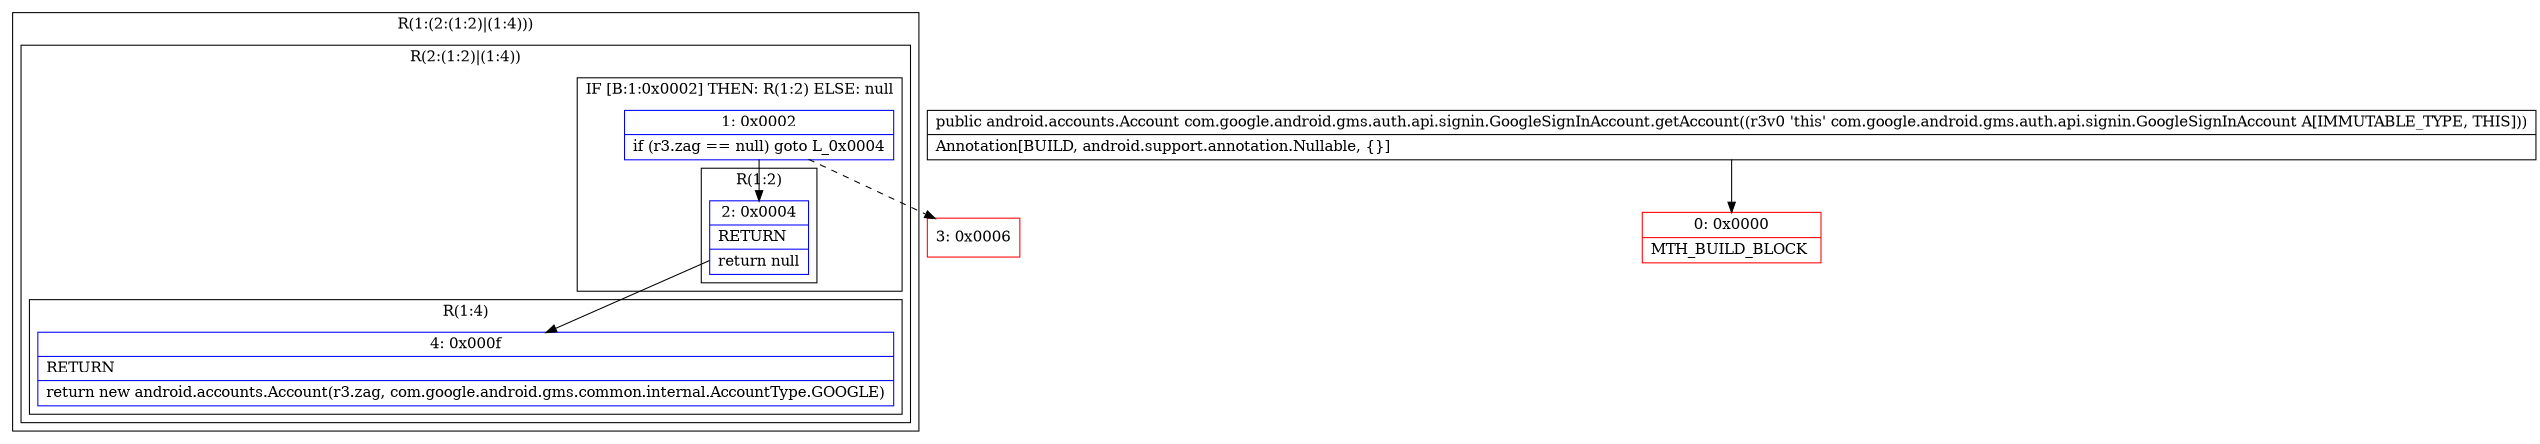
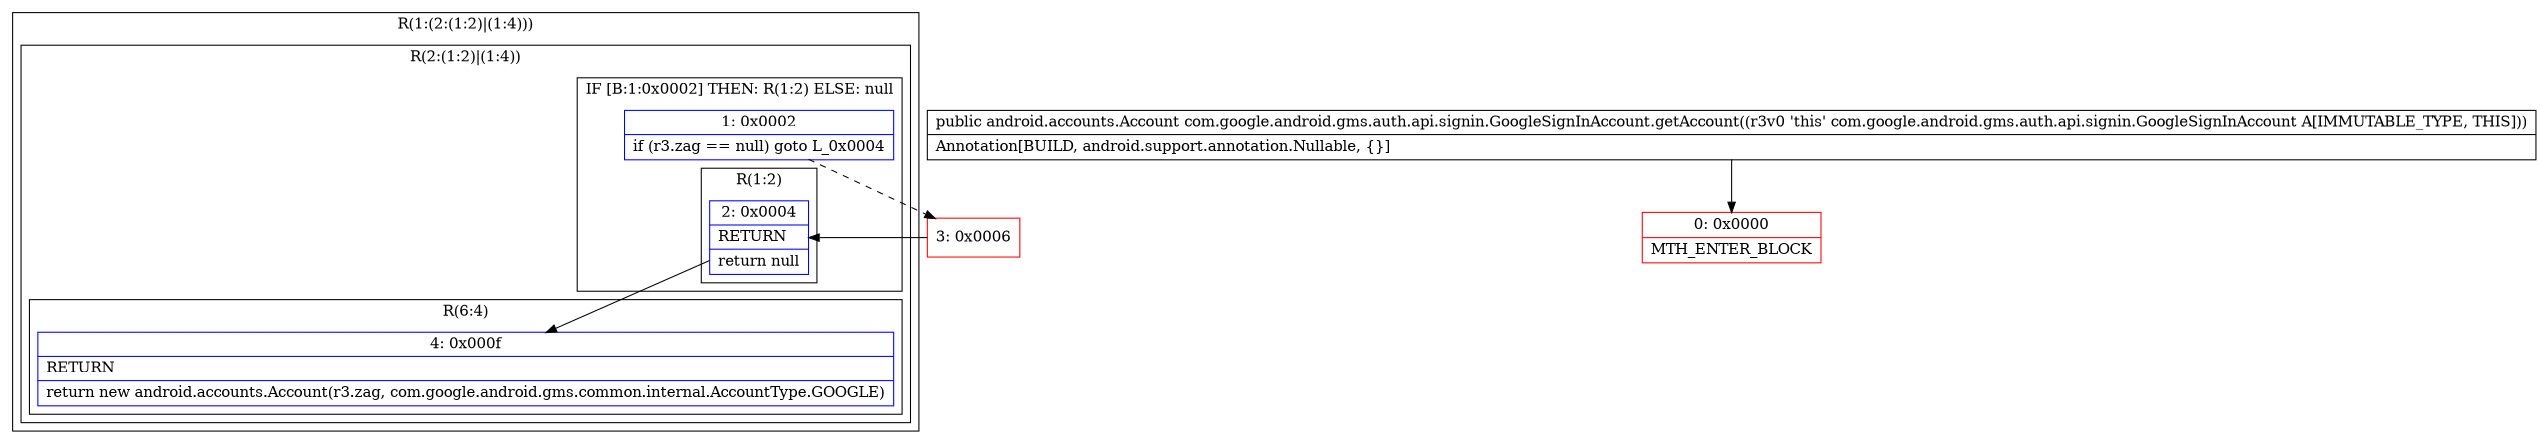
(759, 175) -> (873, 238)
(1729, 250) -> (1732, 250)
(466, 312) -> (466, 312)
